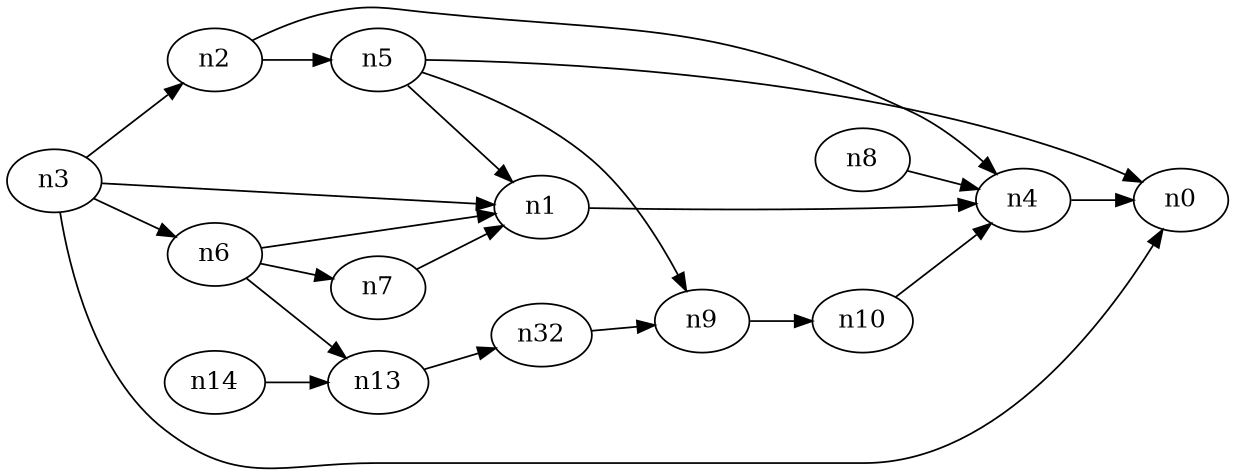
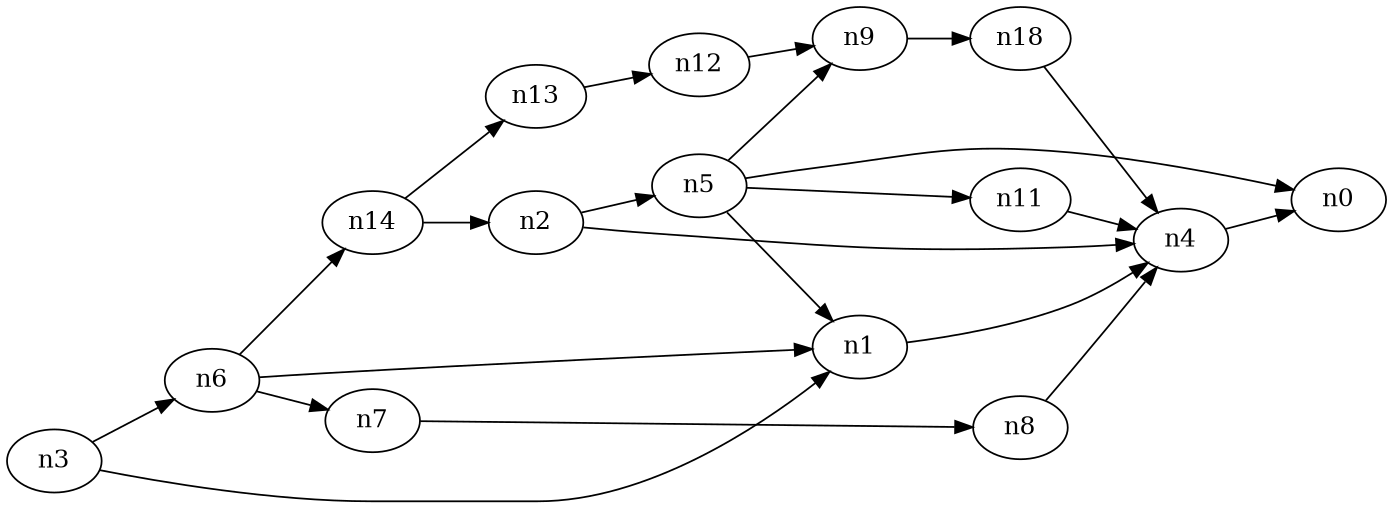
(127, 126) -> (447, 223)
none -> (1020, 200)
(452, 251) -> (687, 424)
(289, 313) -> (286, 308)
(863, 321) -> (1020, 39)
(542, 335) -> (699, 65)
(575, 463) -> none
